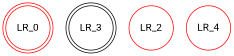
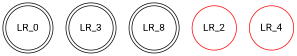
(28, 28) -> (28, 28)
none -> (154, 28)
